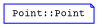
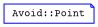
(49, 14) -> (49, 14)
